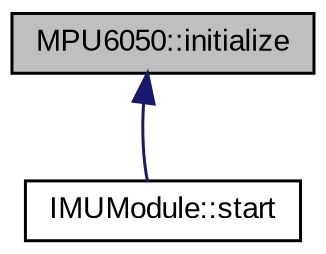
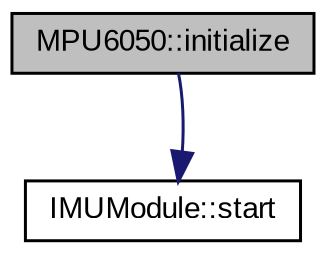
(143, 142) -> (183, 112)
